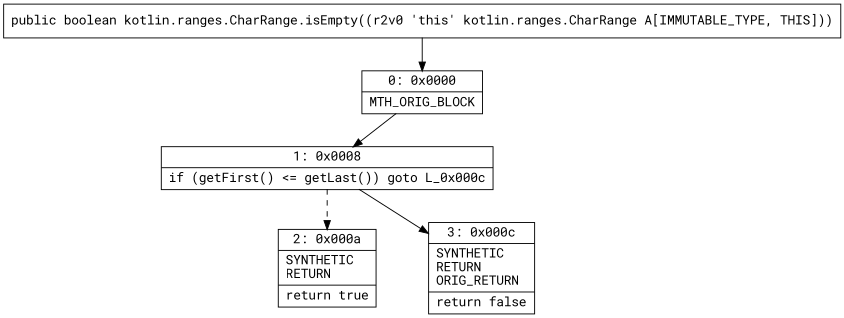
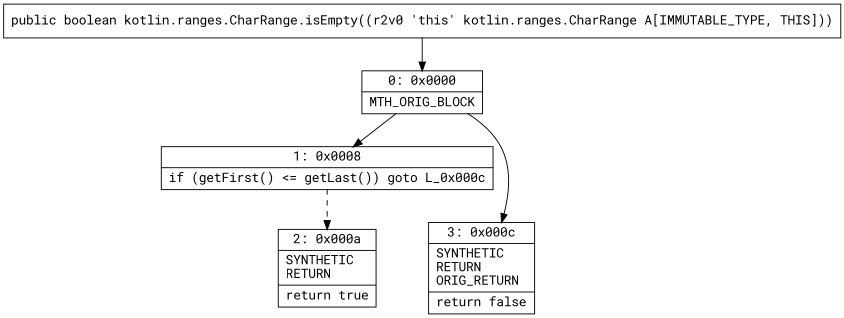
(390, 209) -> (505, 156)
